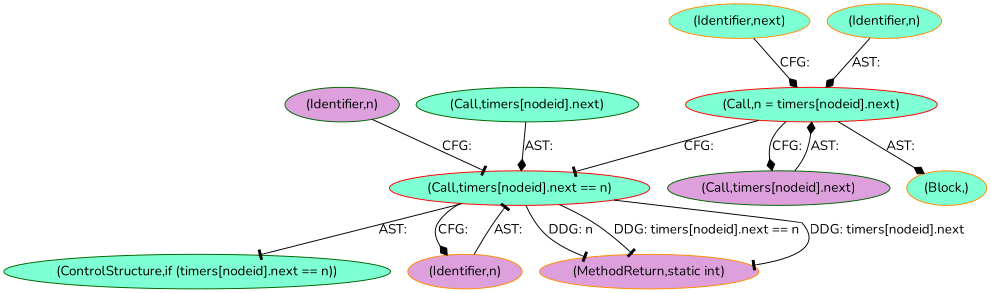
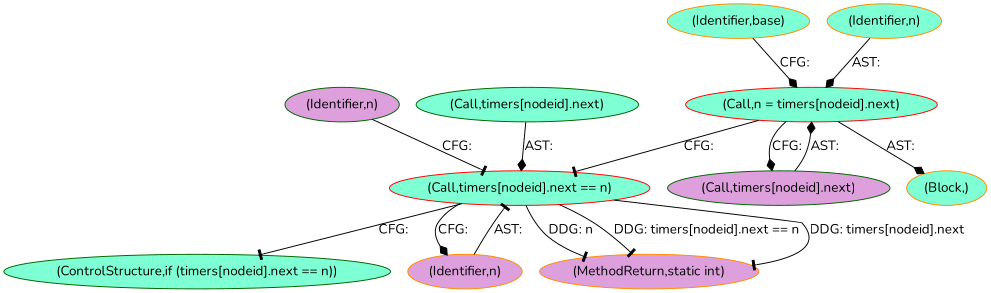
(739, 21) -> (738, 21)
(395, 230) -> (395, 230)
